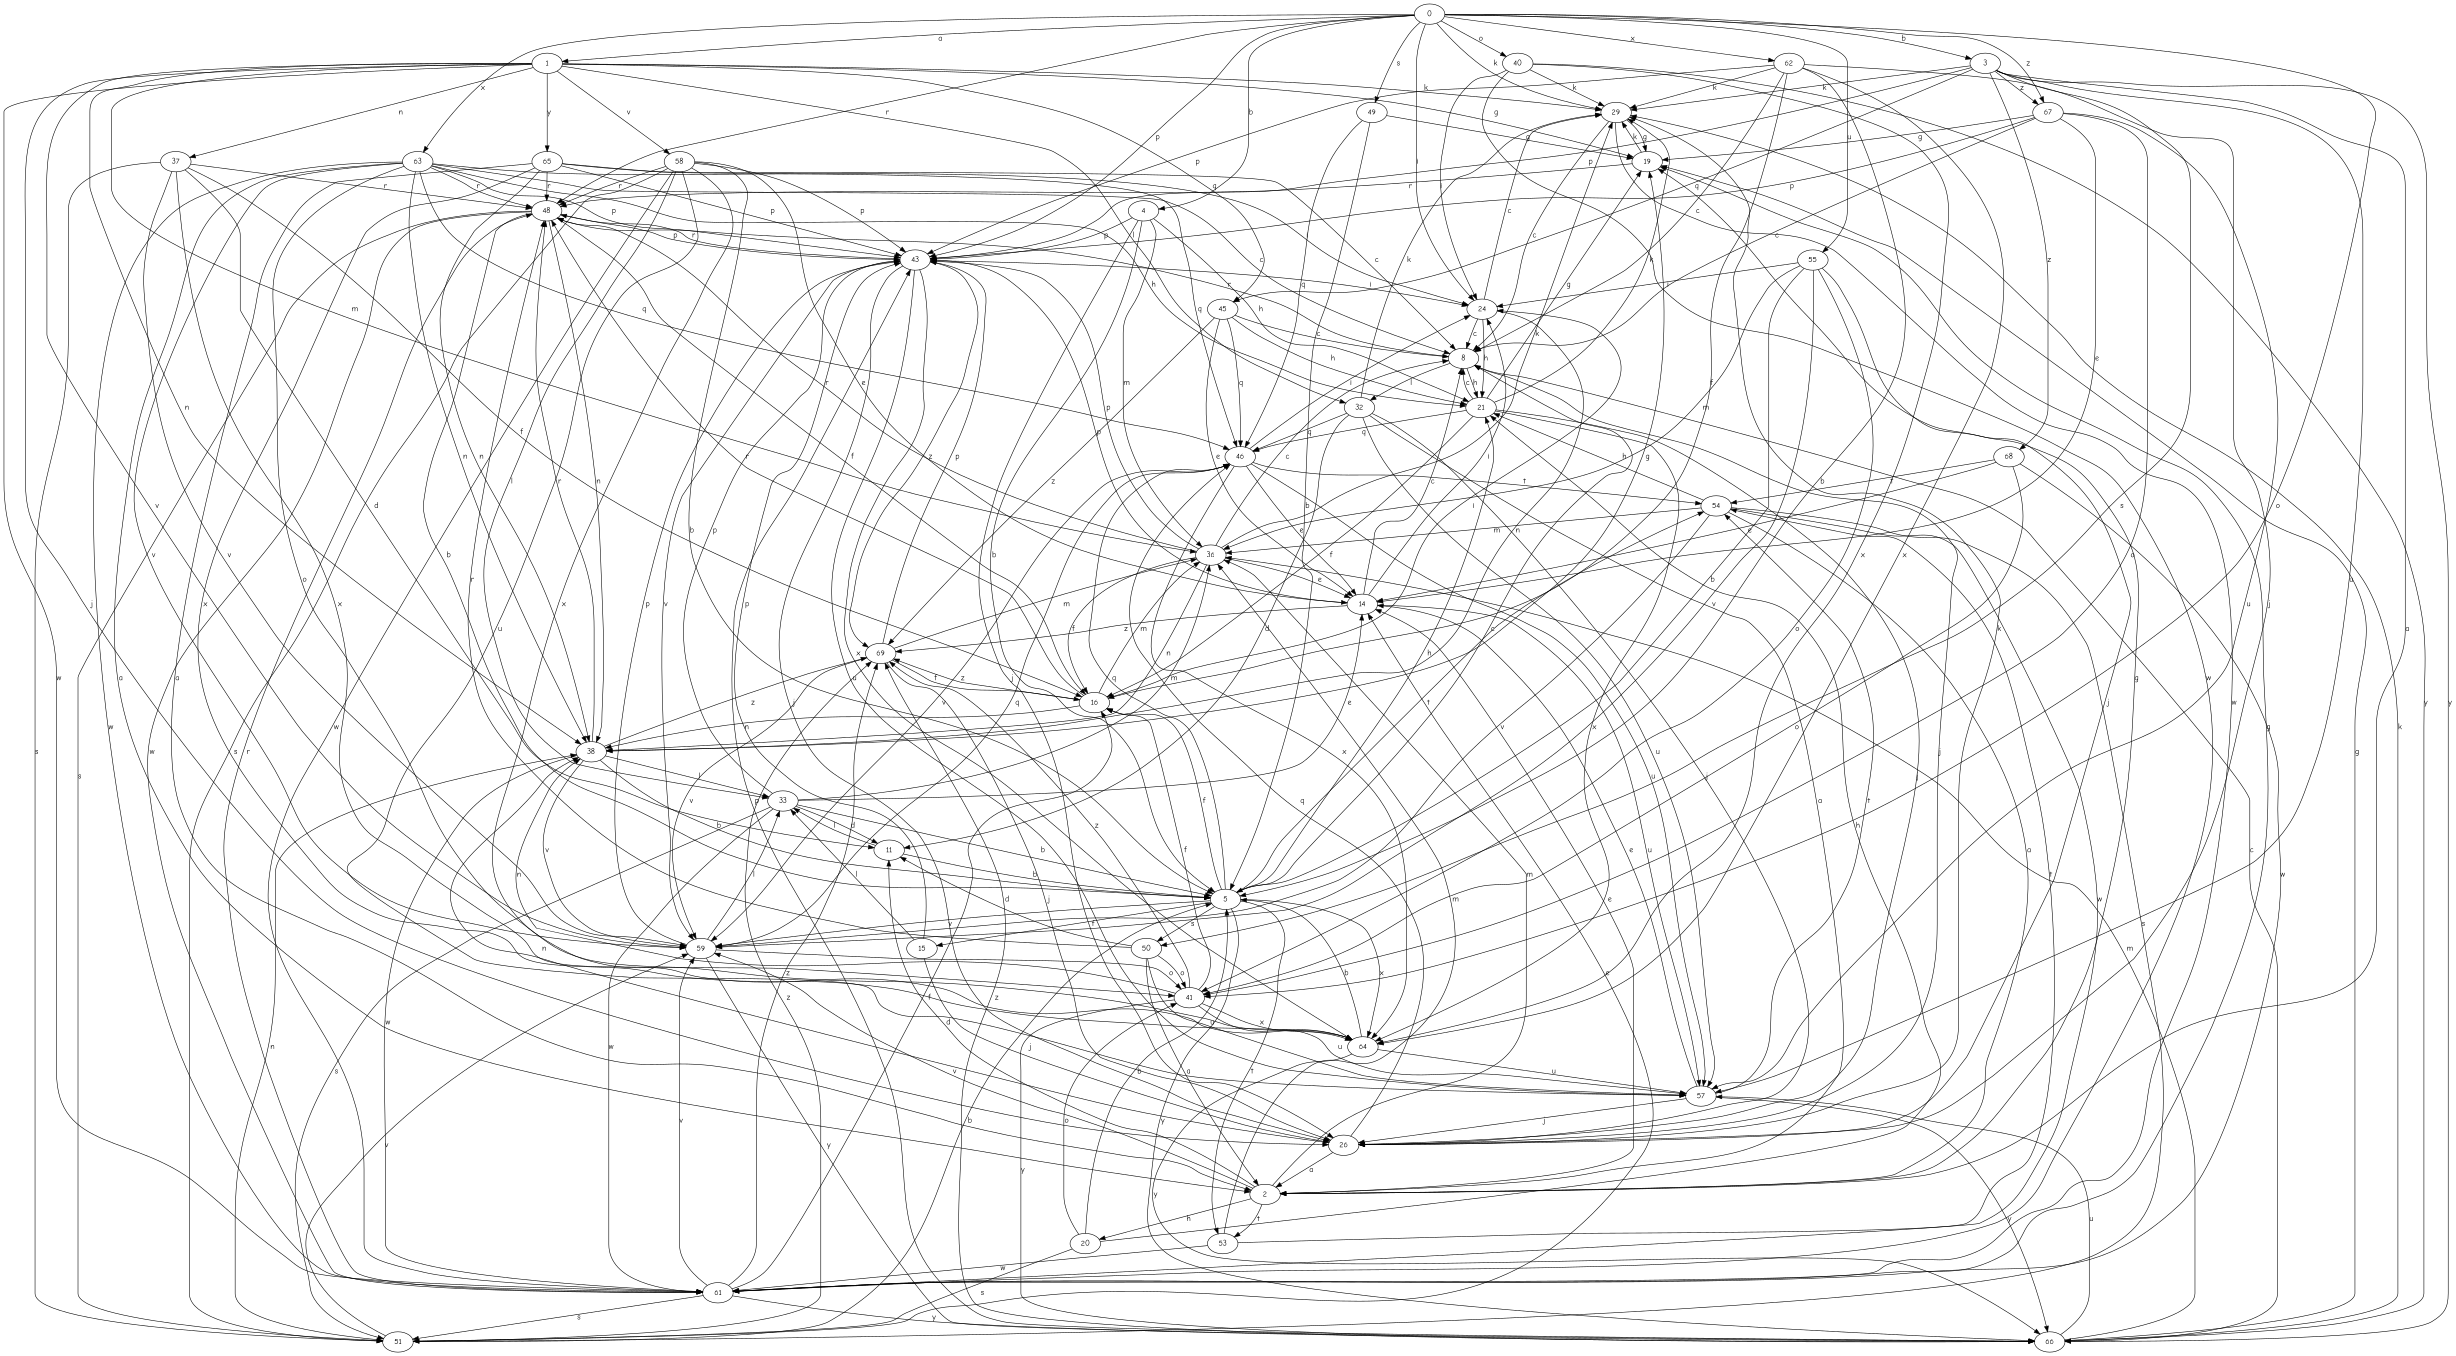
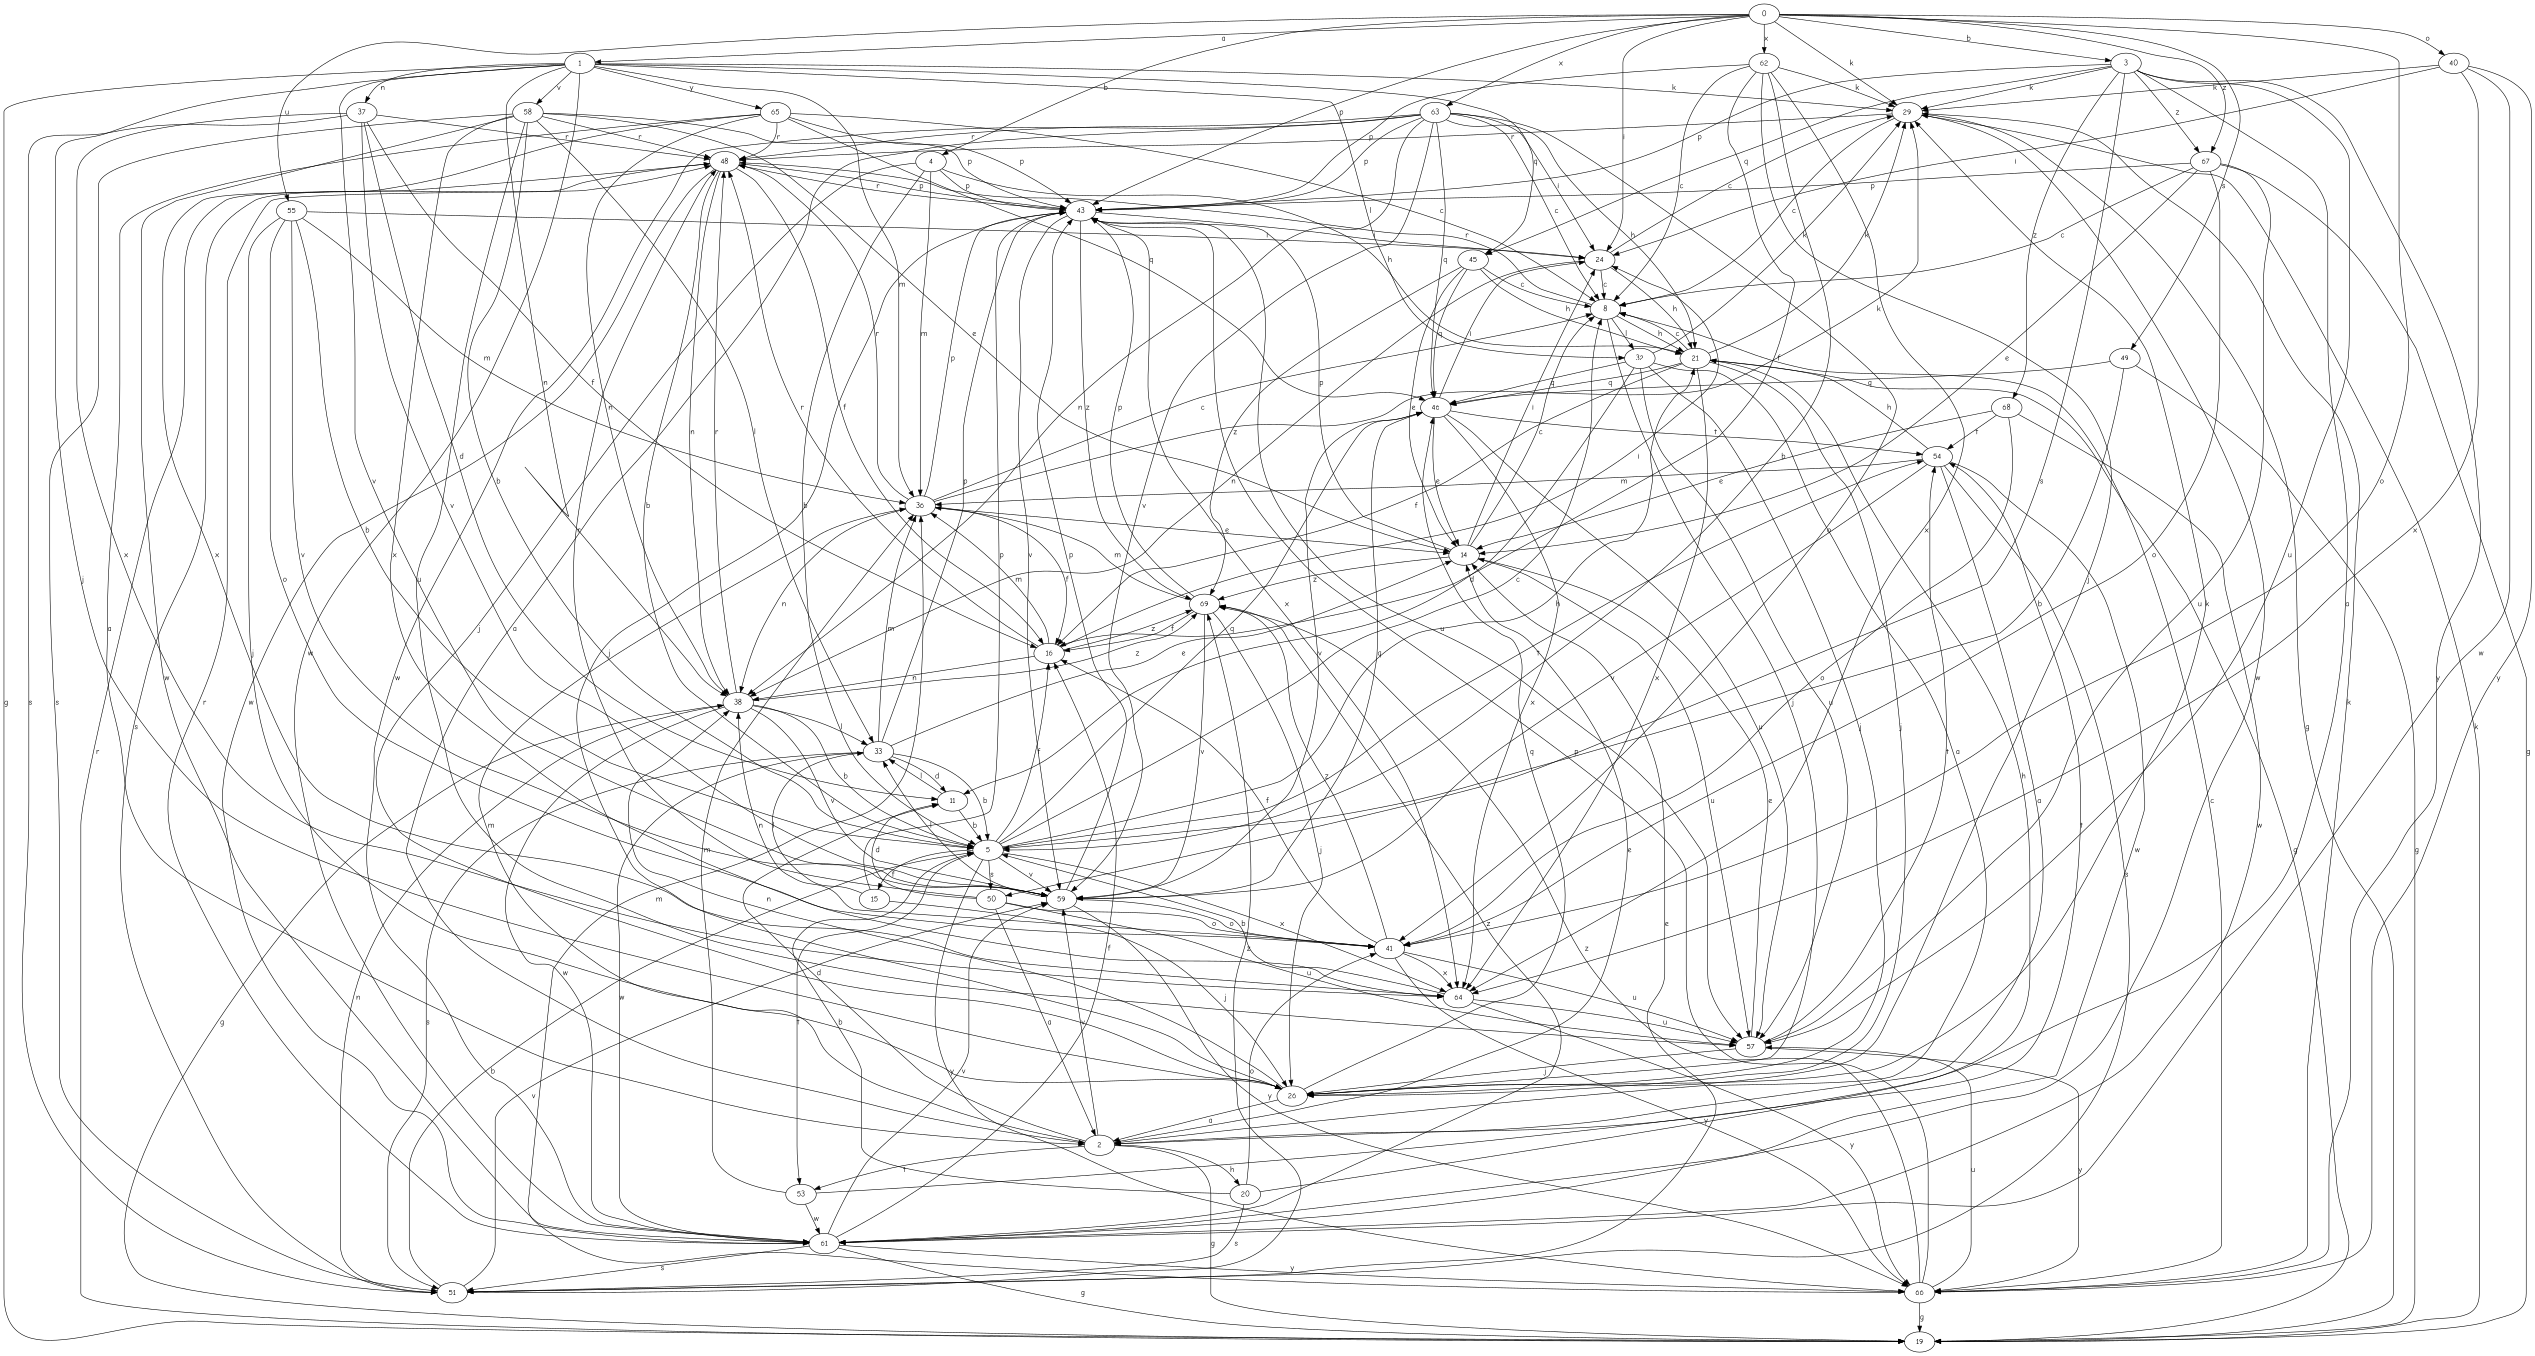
(982, 82) -> (1319, 141)
